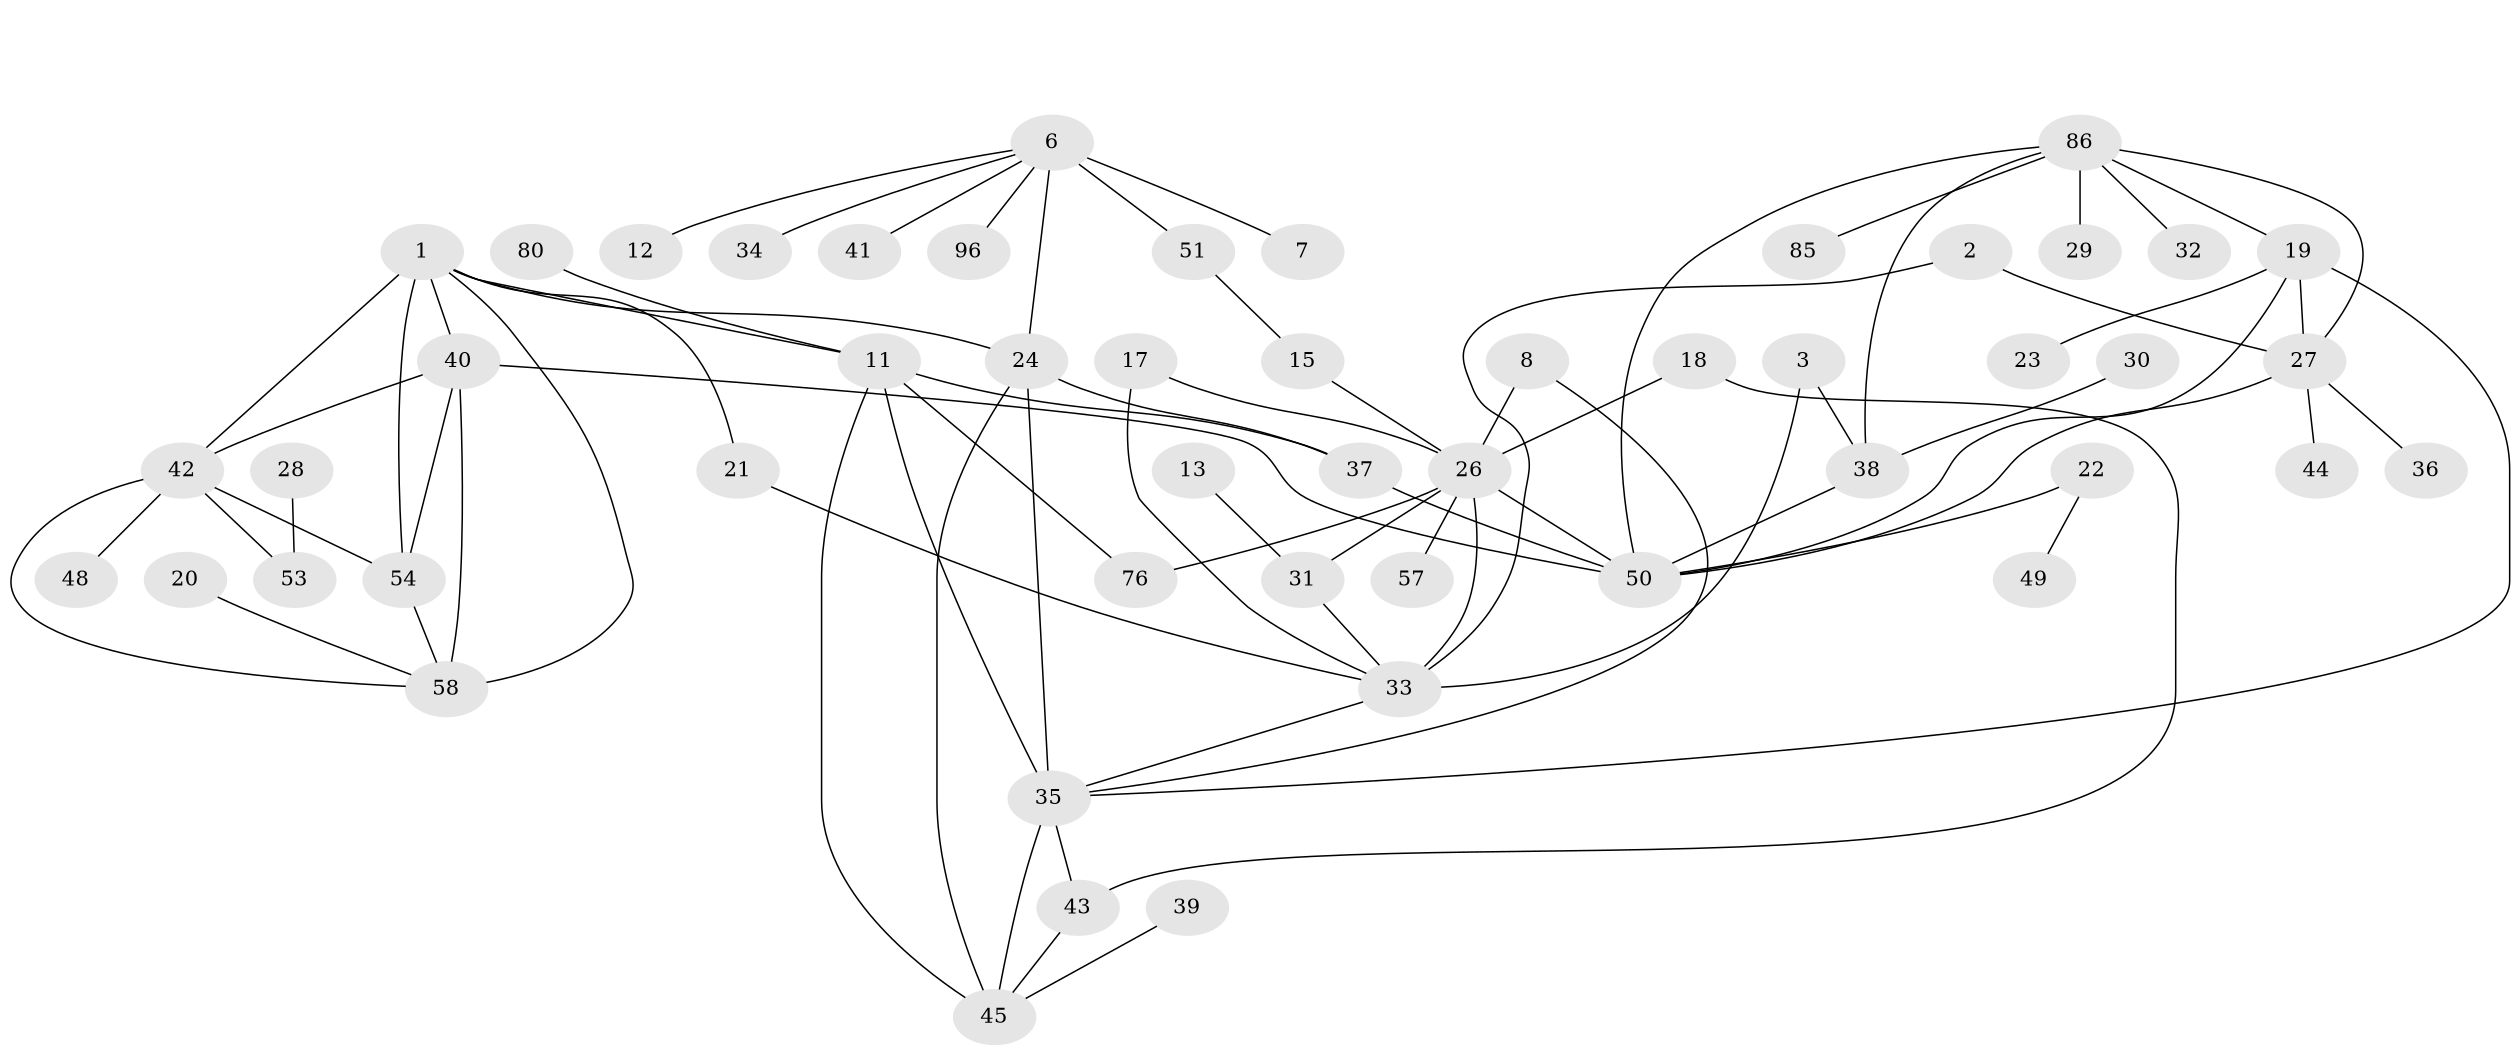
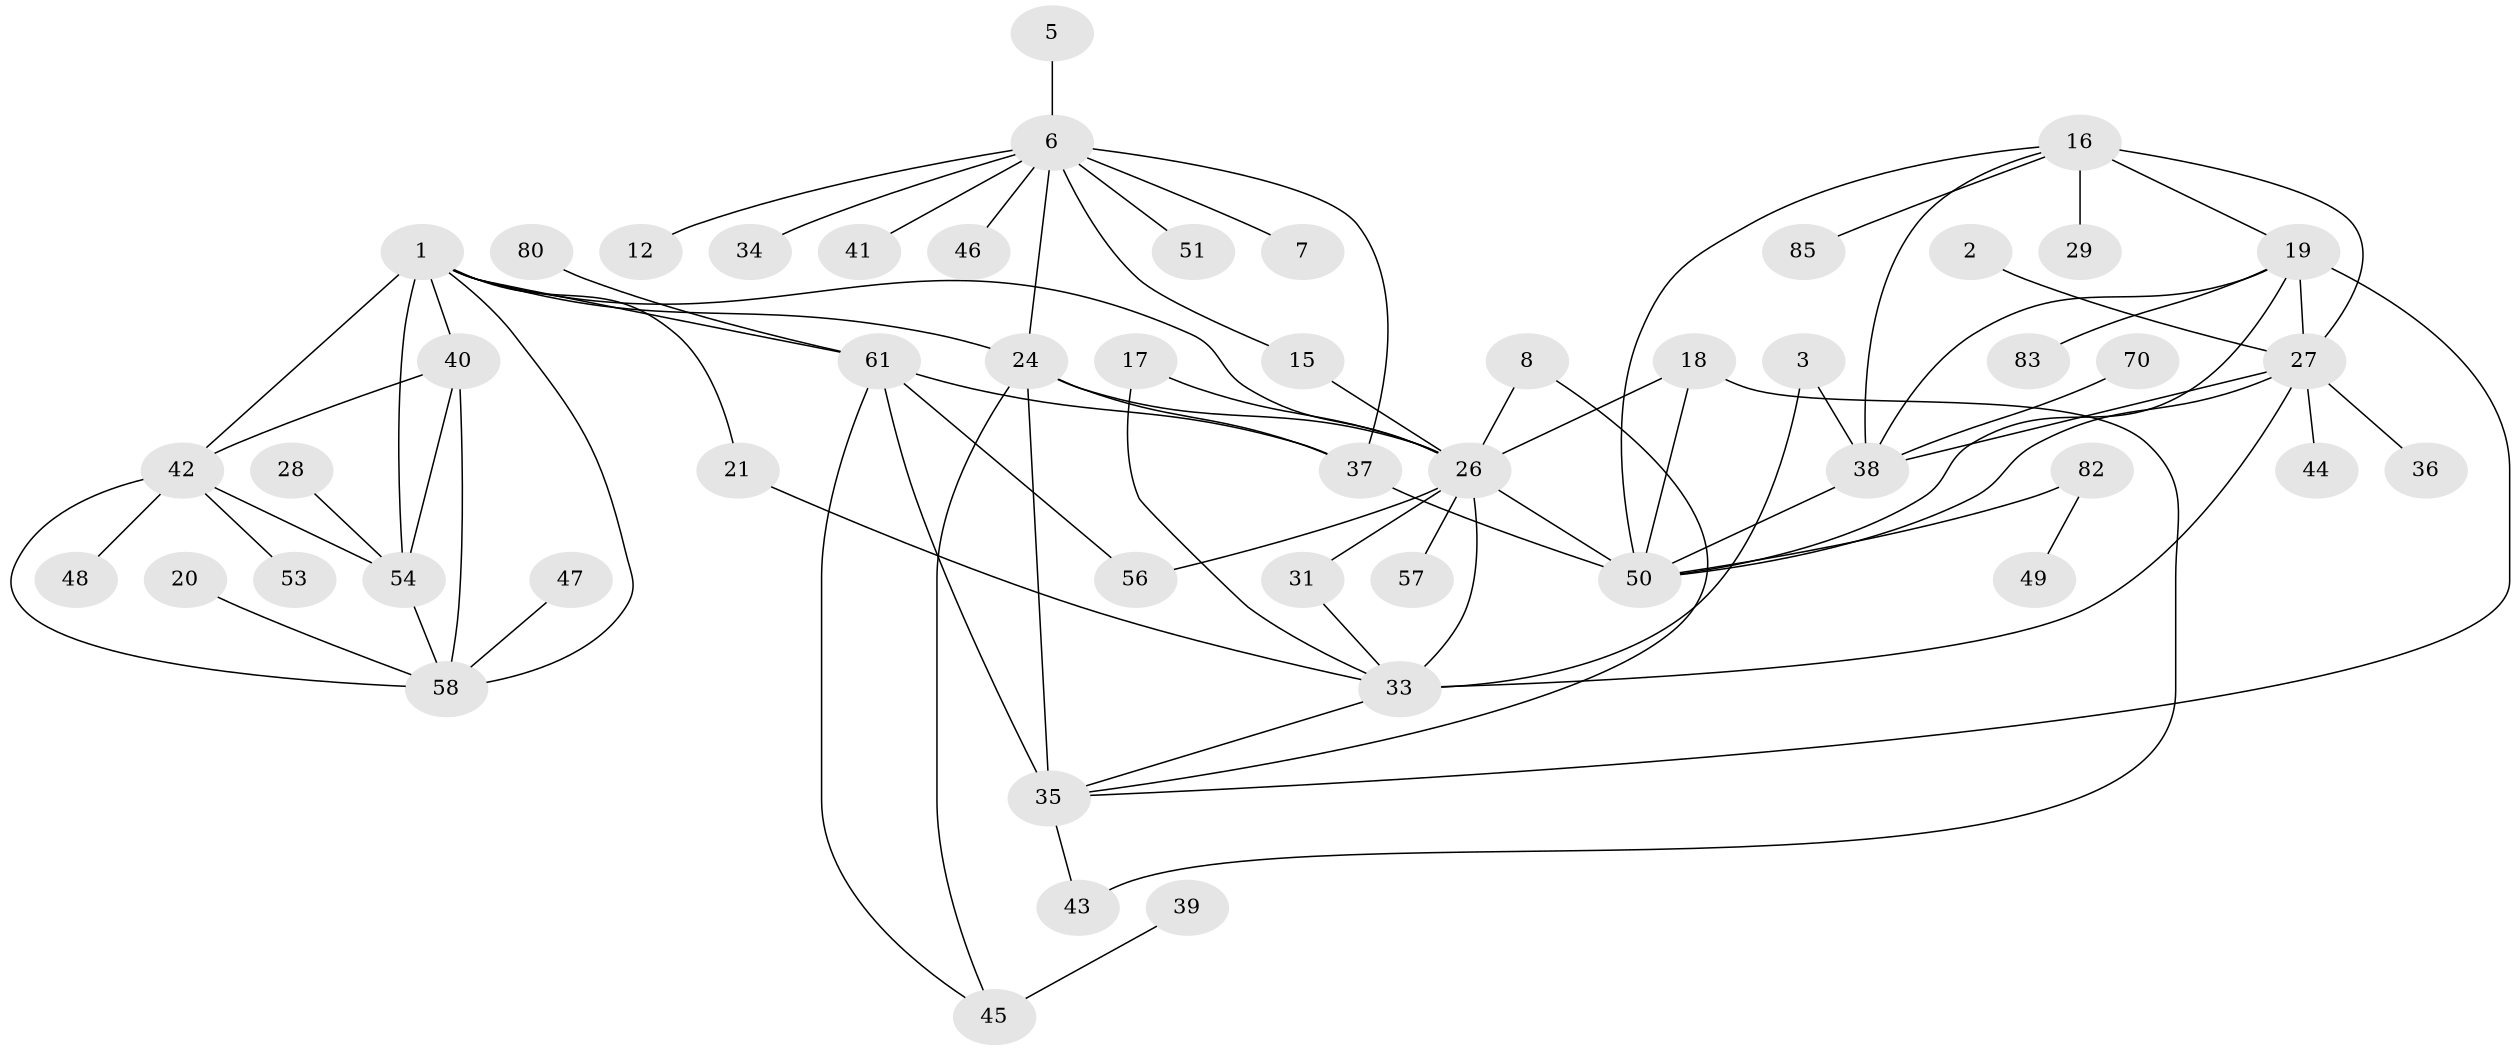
none -> (1052, 33)
(2080, 143) -> (2080, 143)
none -> (1337, 209)
(969, 252) -> (969, 252)
(2189, 252) -> none
none -> (964, 282)
none -> (2046, 303)
(1248, 306) -> (1144, 283)
(1504, 313) -> (1918, 650)
(879, 361) -> (879, 361)
(2028, 361) -> (2028, 361)
(2138, 361) -> (2138, 361)
(1010, 406) -> (1669, 462)
none -> (1248, 416)
none -> (2086, 416)
(1193, 471) -> none
(2092, 471) -> (2092, 471)
(293, 515) -> (348, 525)
none -> (571, 580)
(1136, 580) -> (1136, 580)
(1017, 907) -> none
(1036, 962) -> none
